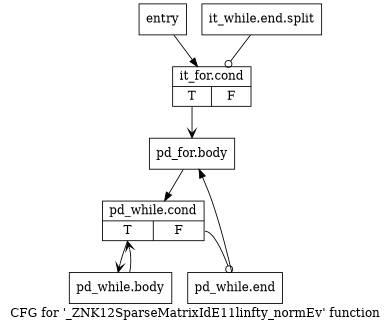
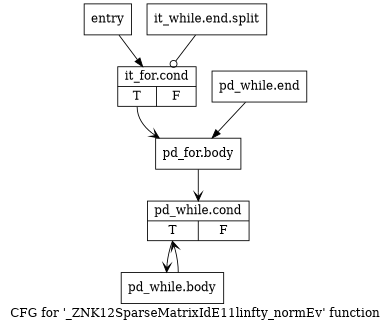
(176, 181) -> (198, 181)
(219, 246) -> none
